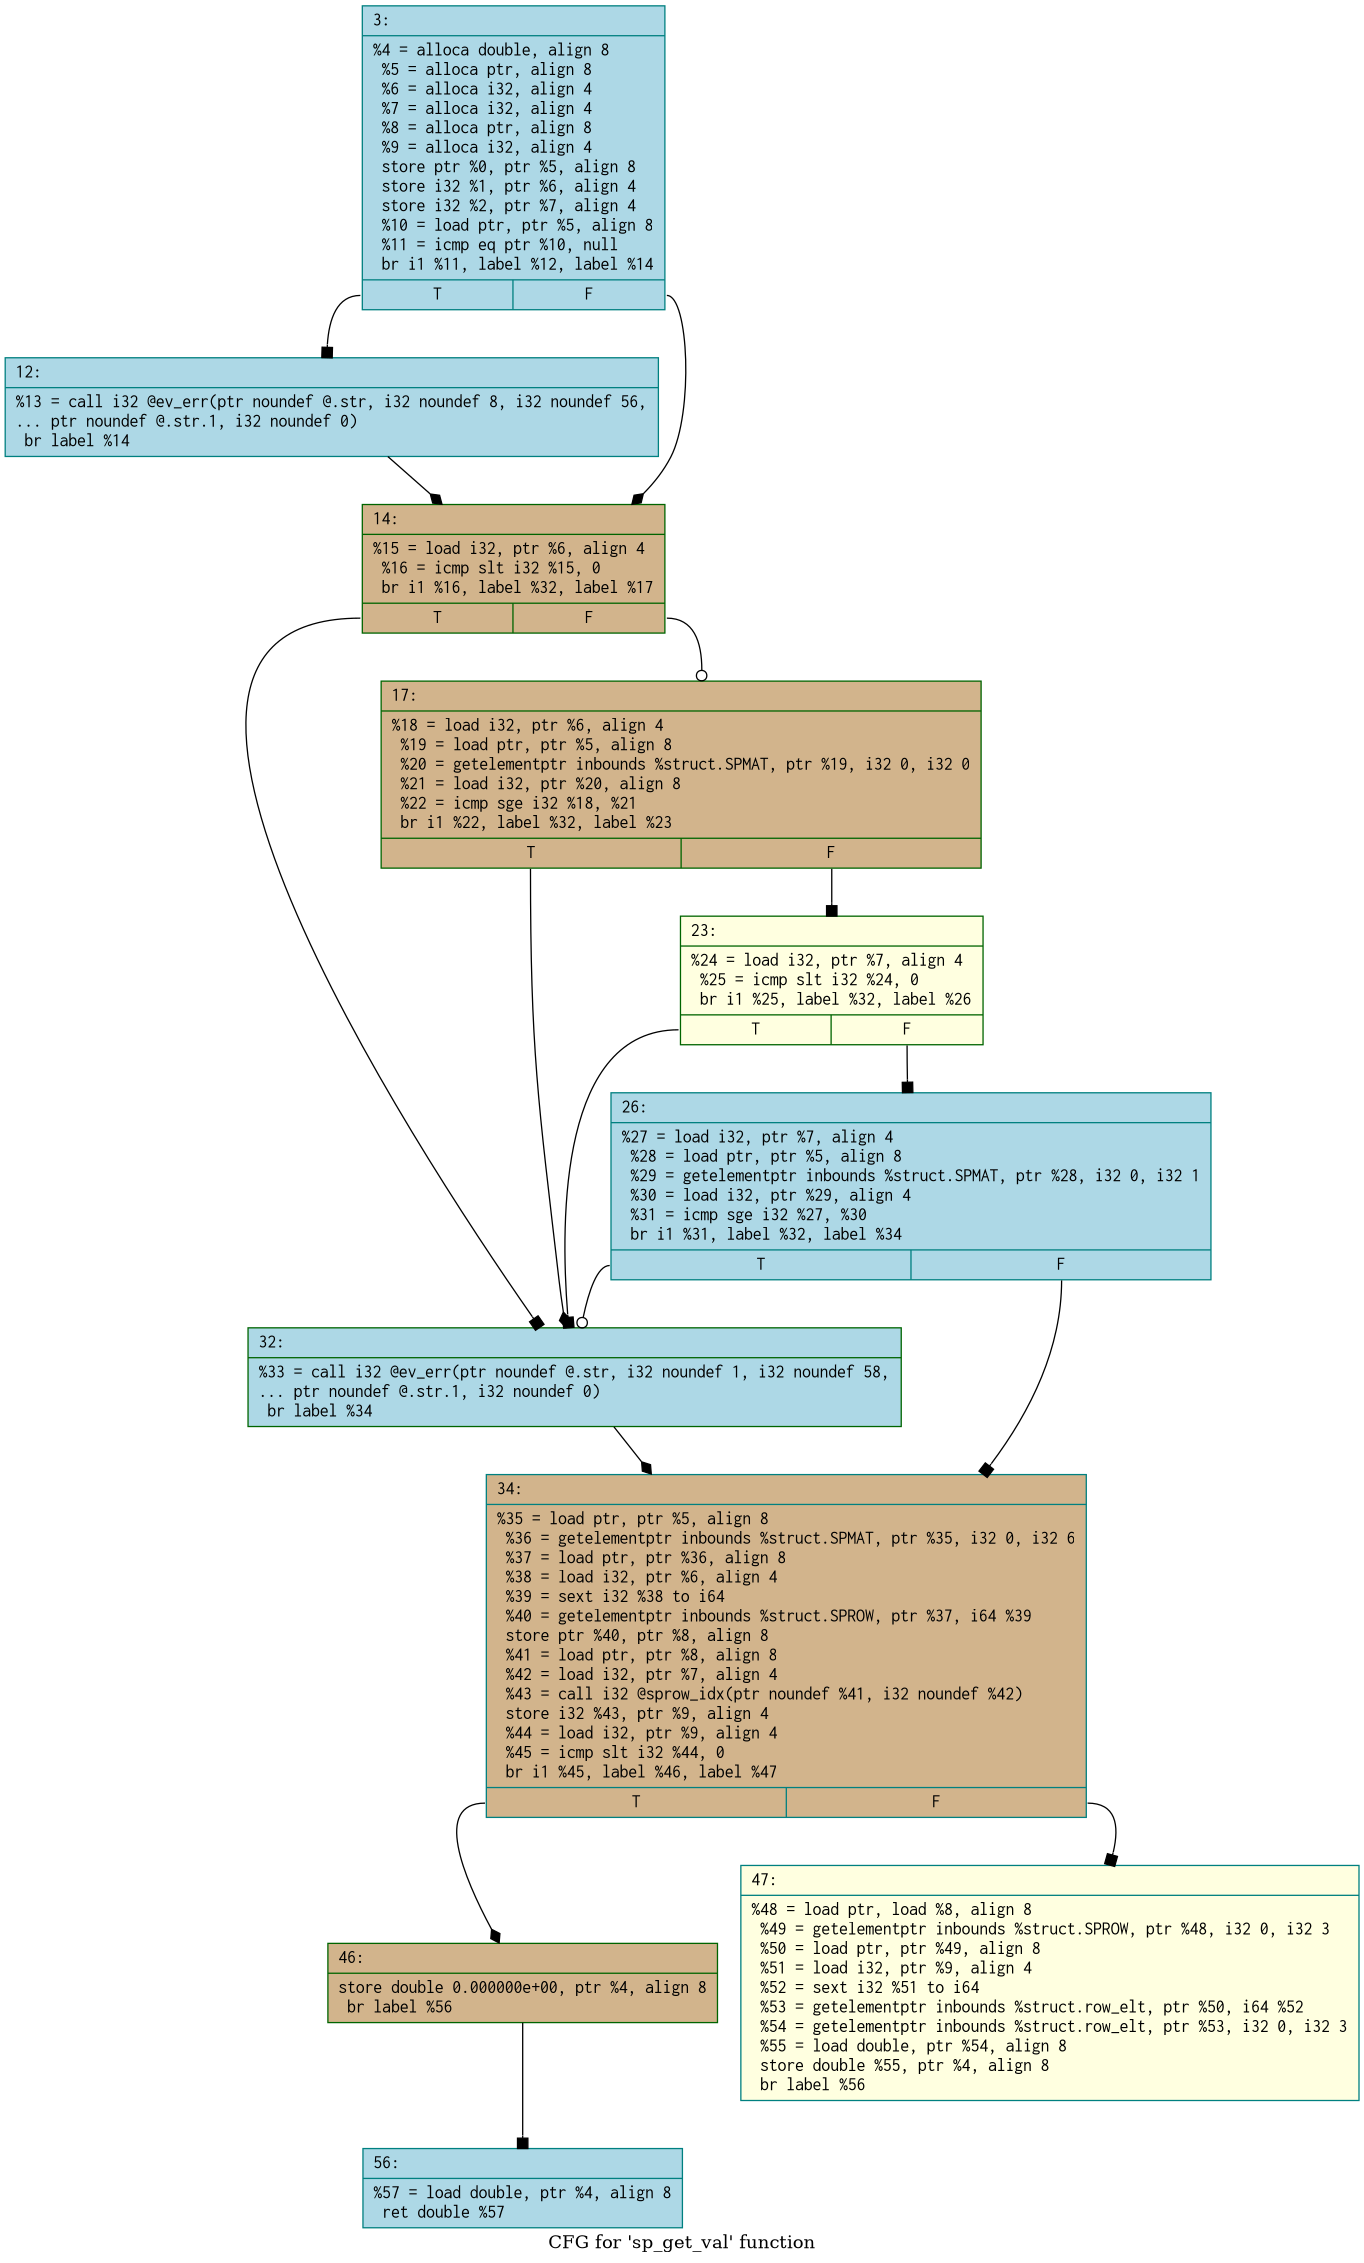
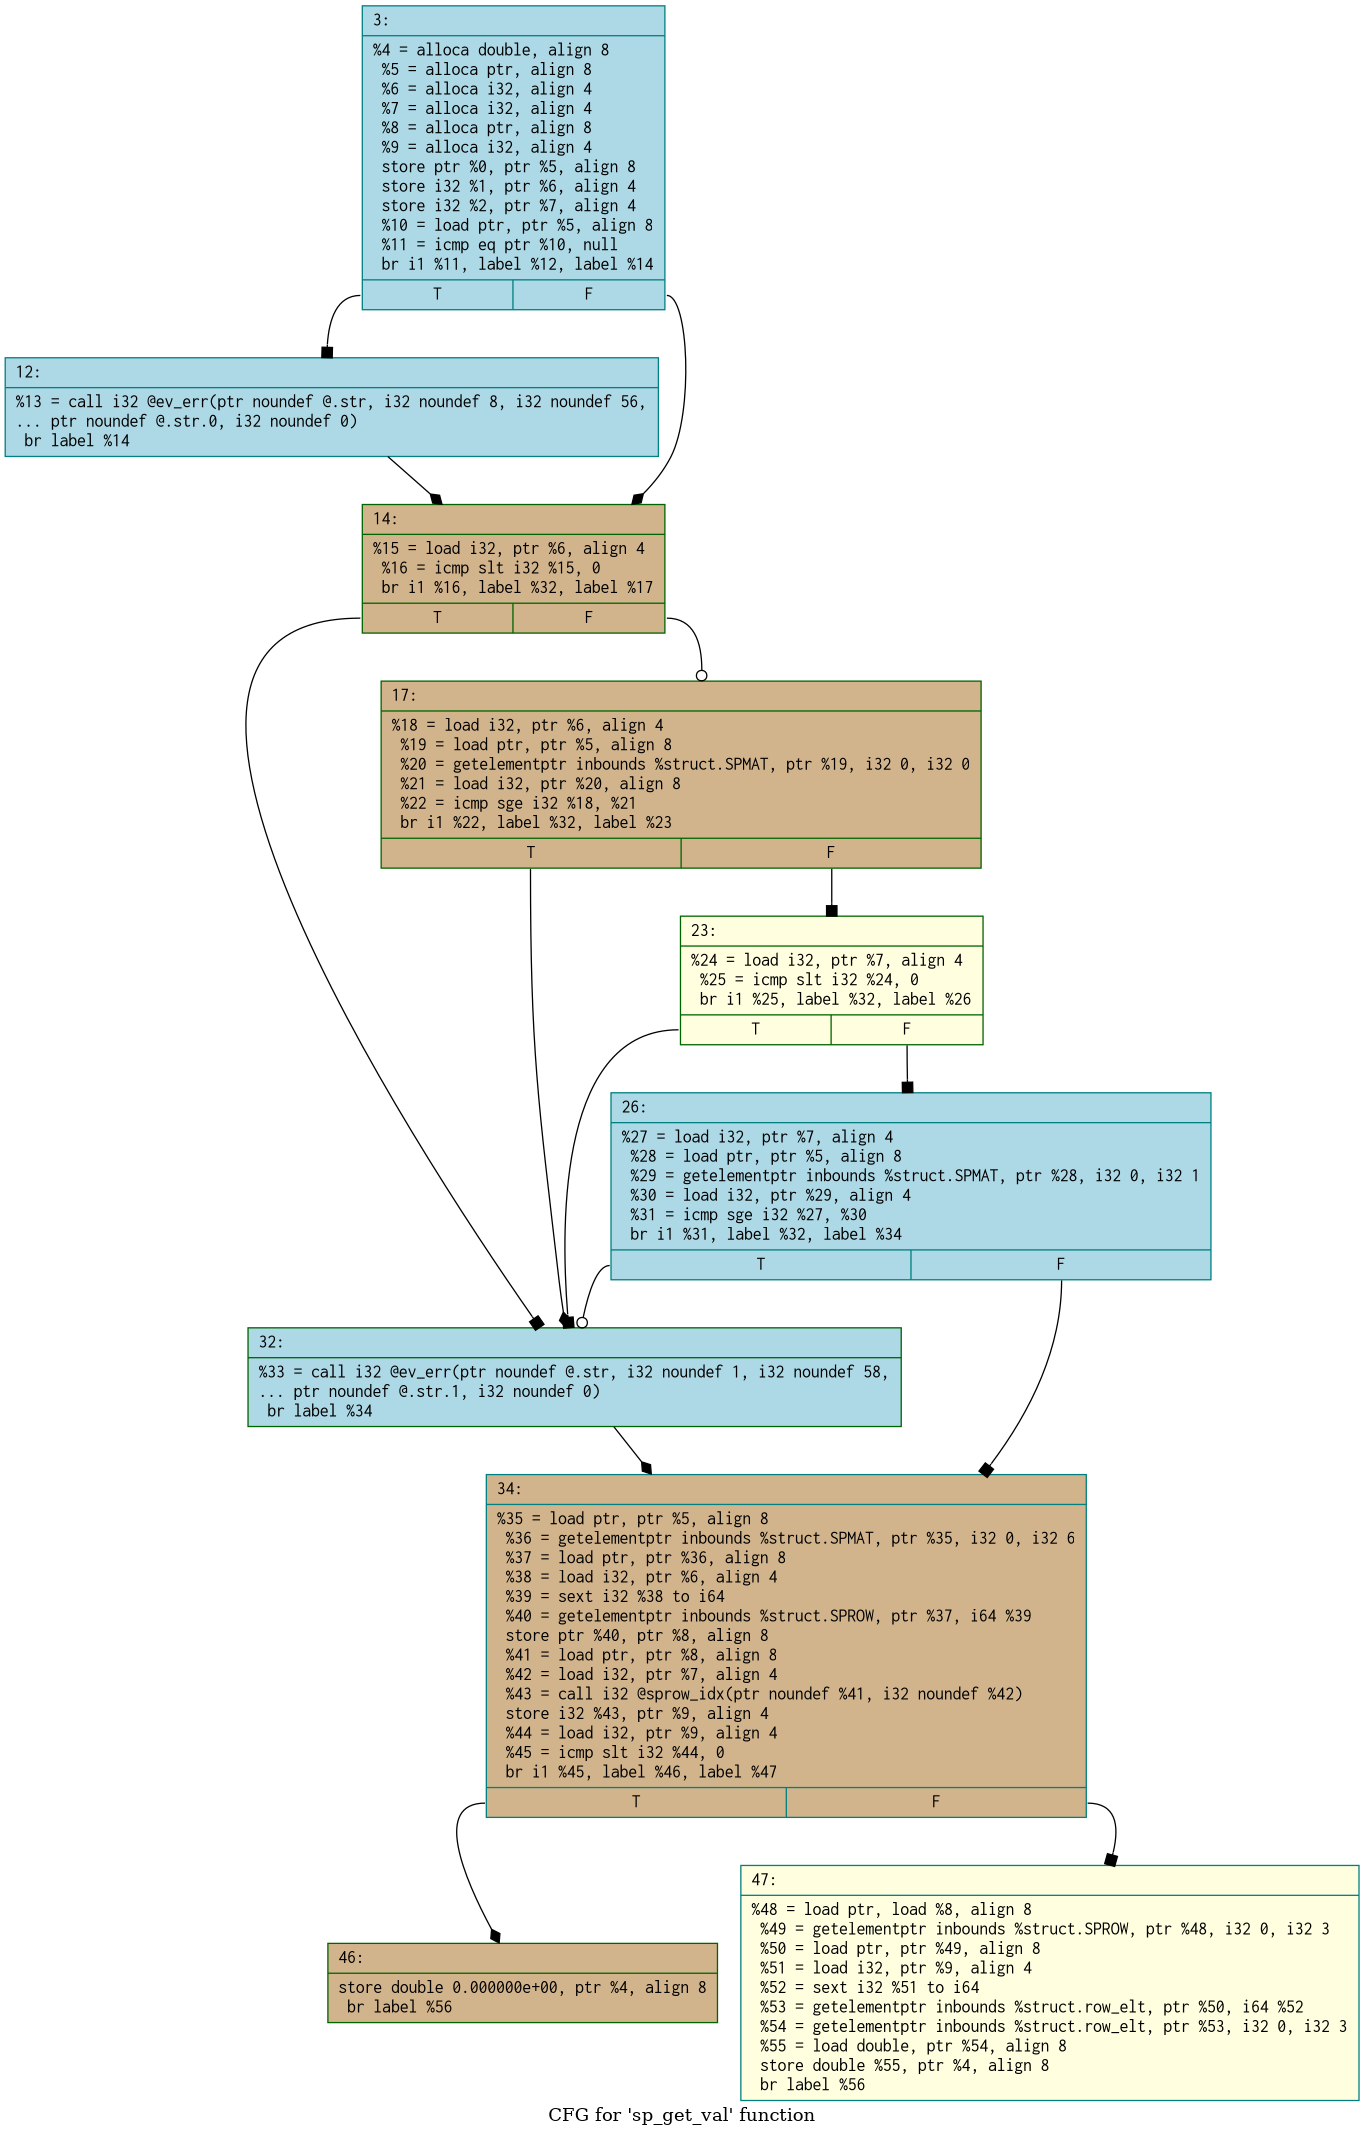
(187, 421) -> (187, 421)
(523, 2188) -> none
